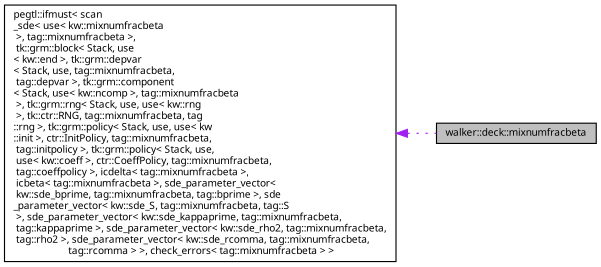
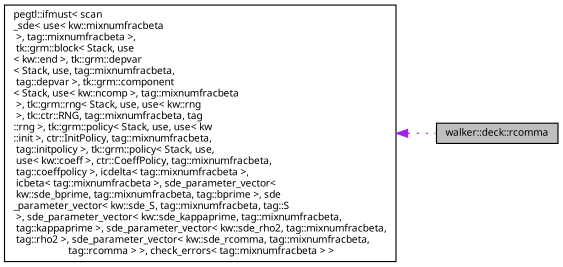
(516, 133) -> (497, 133)
